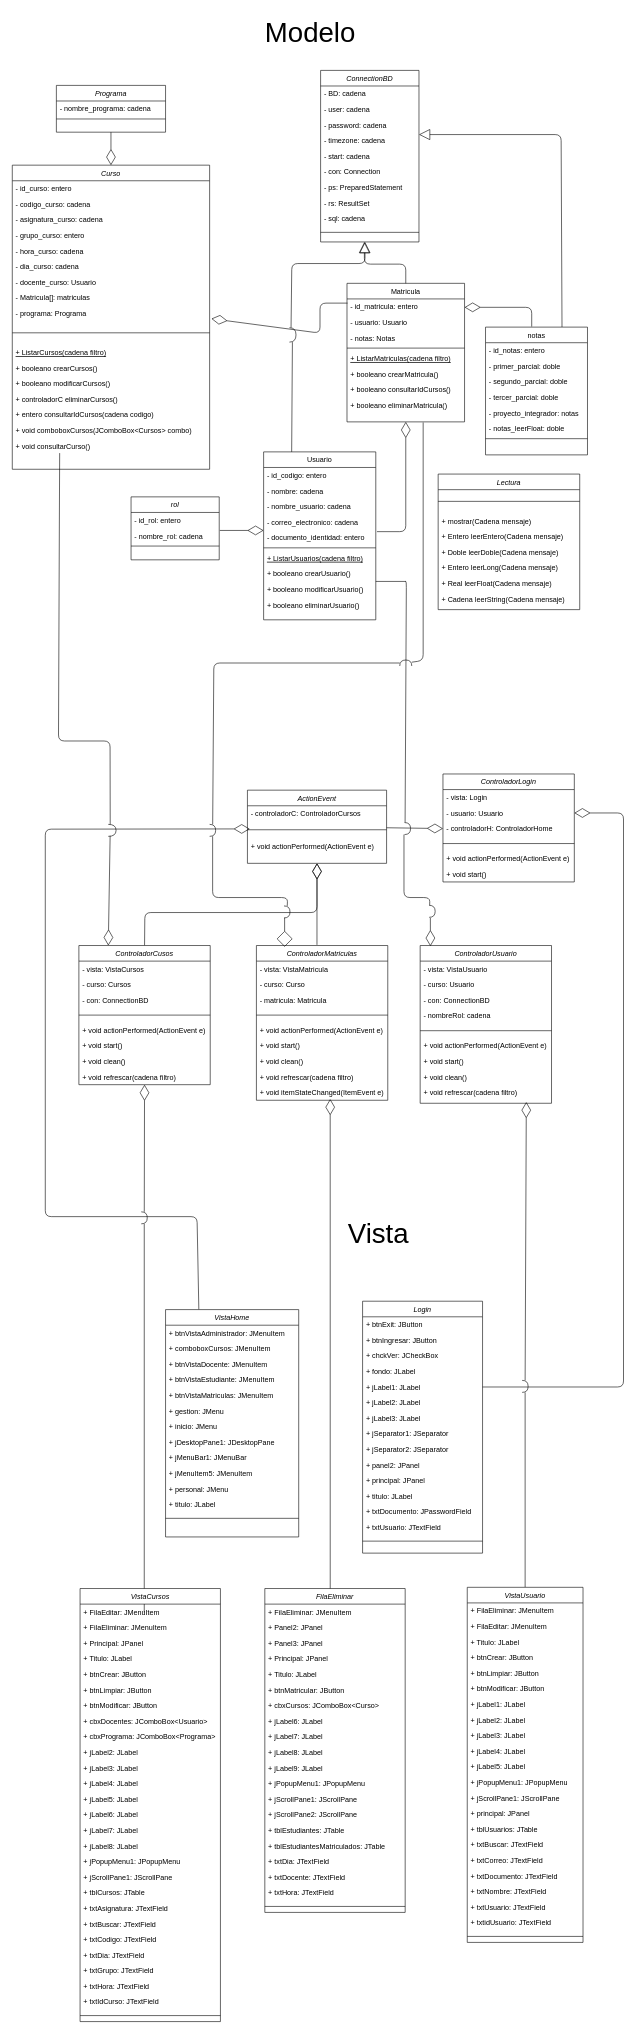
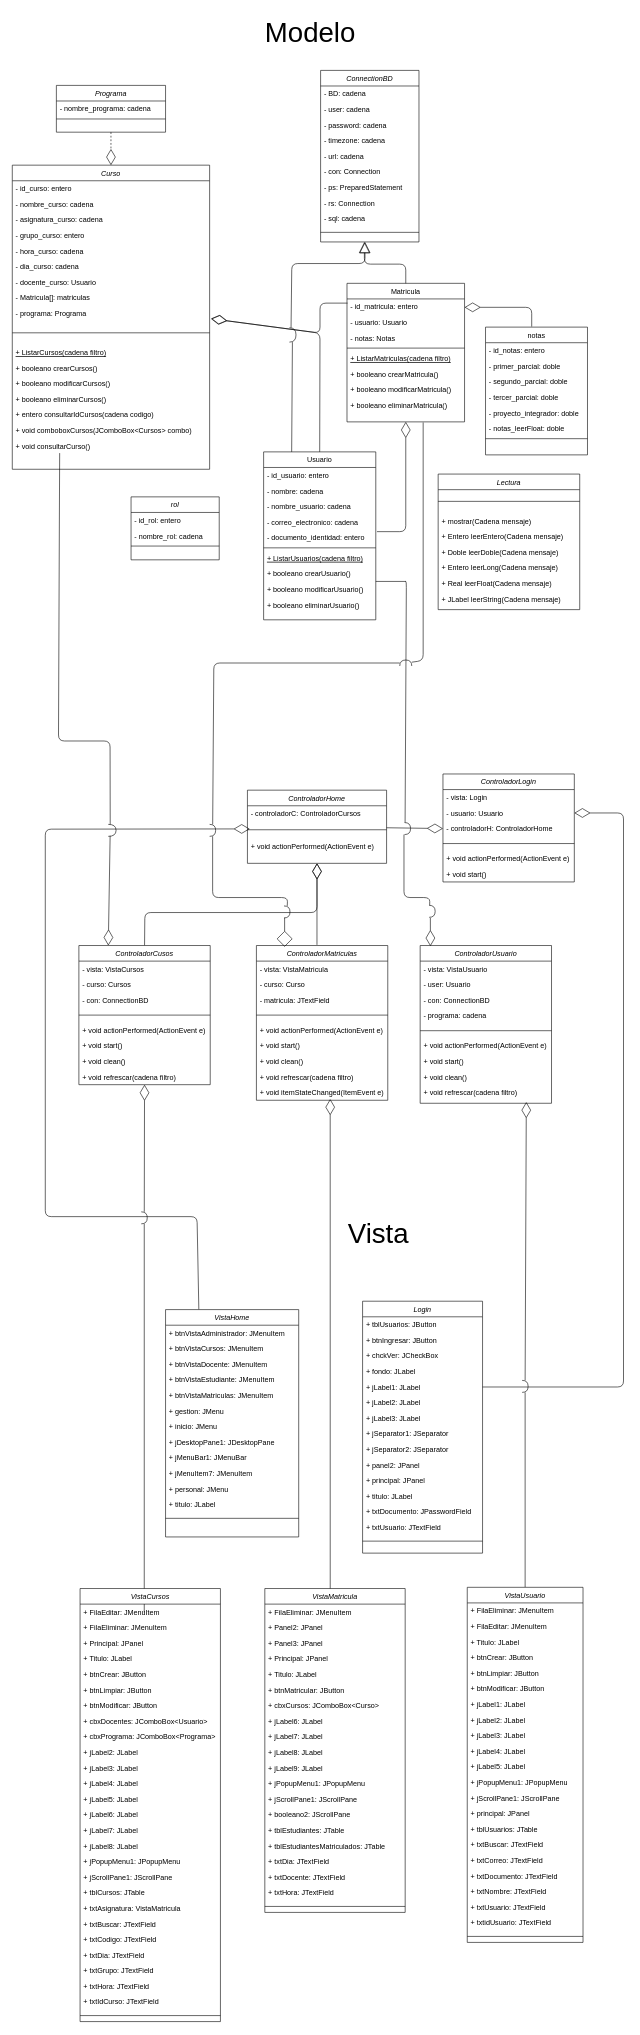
(111, 141) -> (111, 141)
(351, 156) -> (346, 156)
(561, 162) -> none
(350, 203) -> (353, 203)
(56, 204) -> (57, 204)
none -> (320, 389)
(407, 389) -> (406, 389)
(72, 399) -> (64, 399)
(542, 413) -> (541, 413)
(301, 475) -> (303, 475)
(234, 530) -> none
(507, 599) -> (507, 599)
(317, 798) -> (317, 798)
(452, 985) -> (450, 985)
(298, 1000) -> (300, 1000)
(458, 1016) -> (457, 1016)
(399, 1325) -> (407, 1325)
(222, 1349) -> (221, 1349)
(213, 1474) -> (213, 1474)
(335, 1597) -> (335, 1597)
(317, 1815) -> (312, 1815)
(133, 1909) -> (140, 1909)
